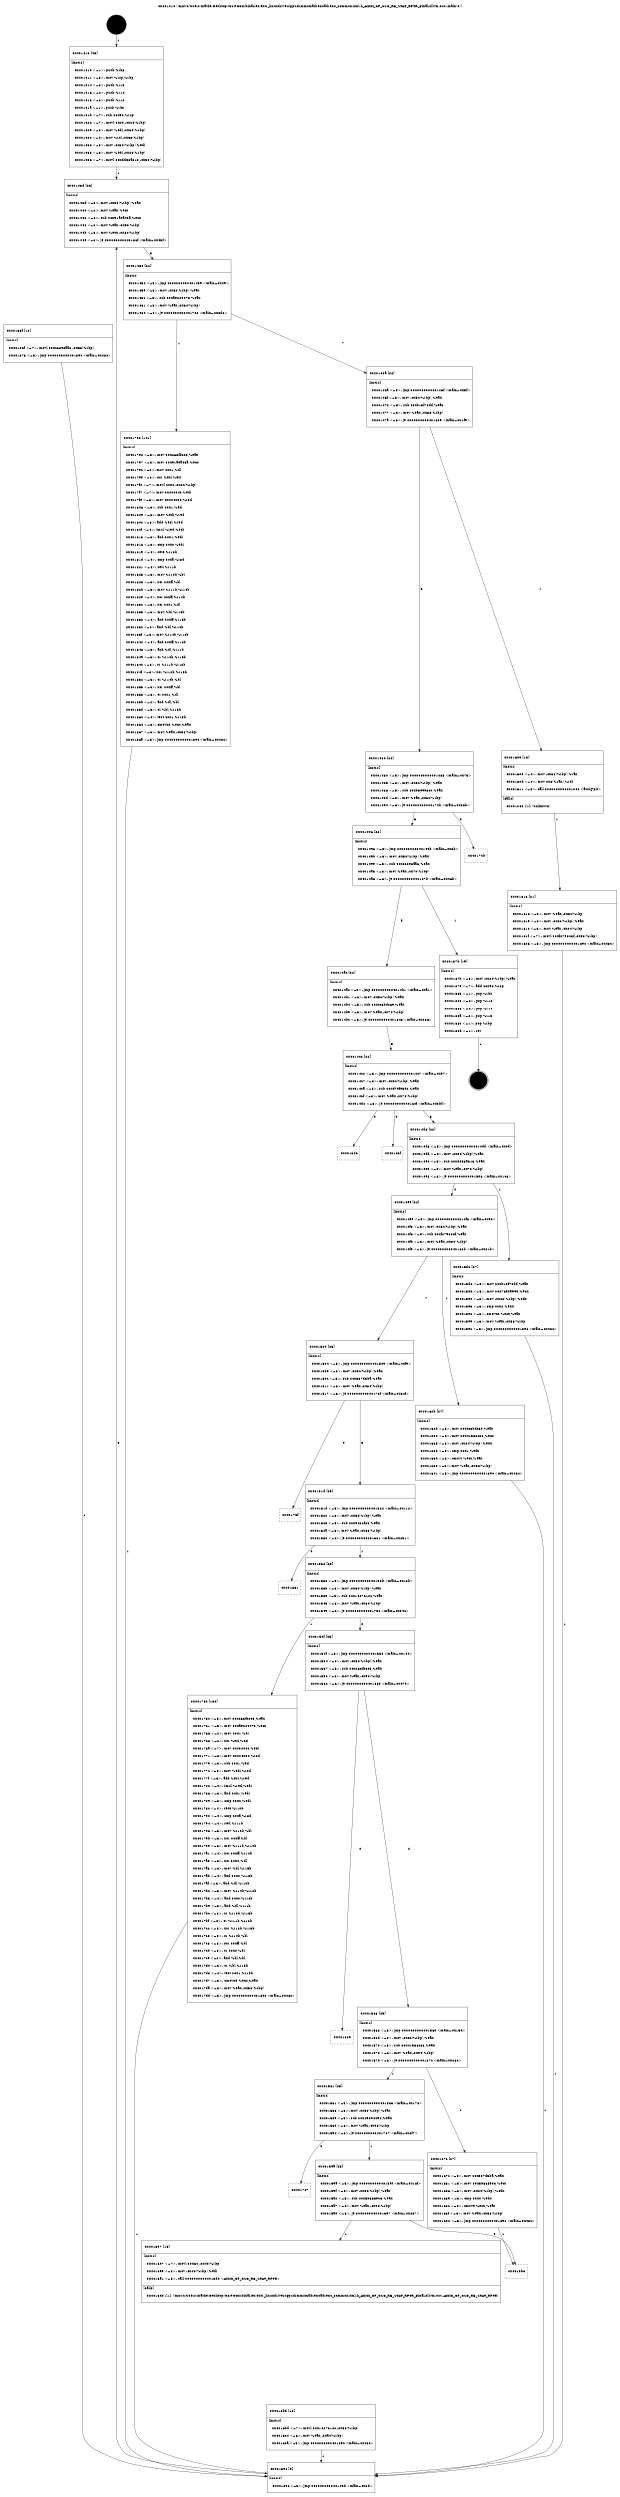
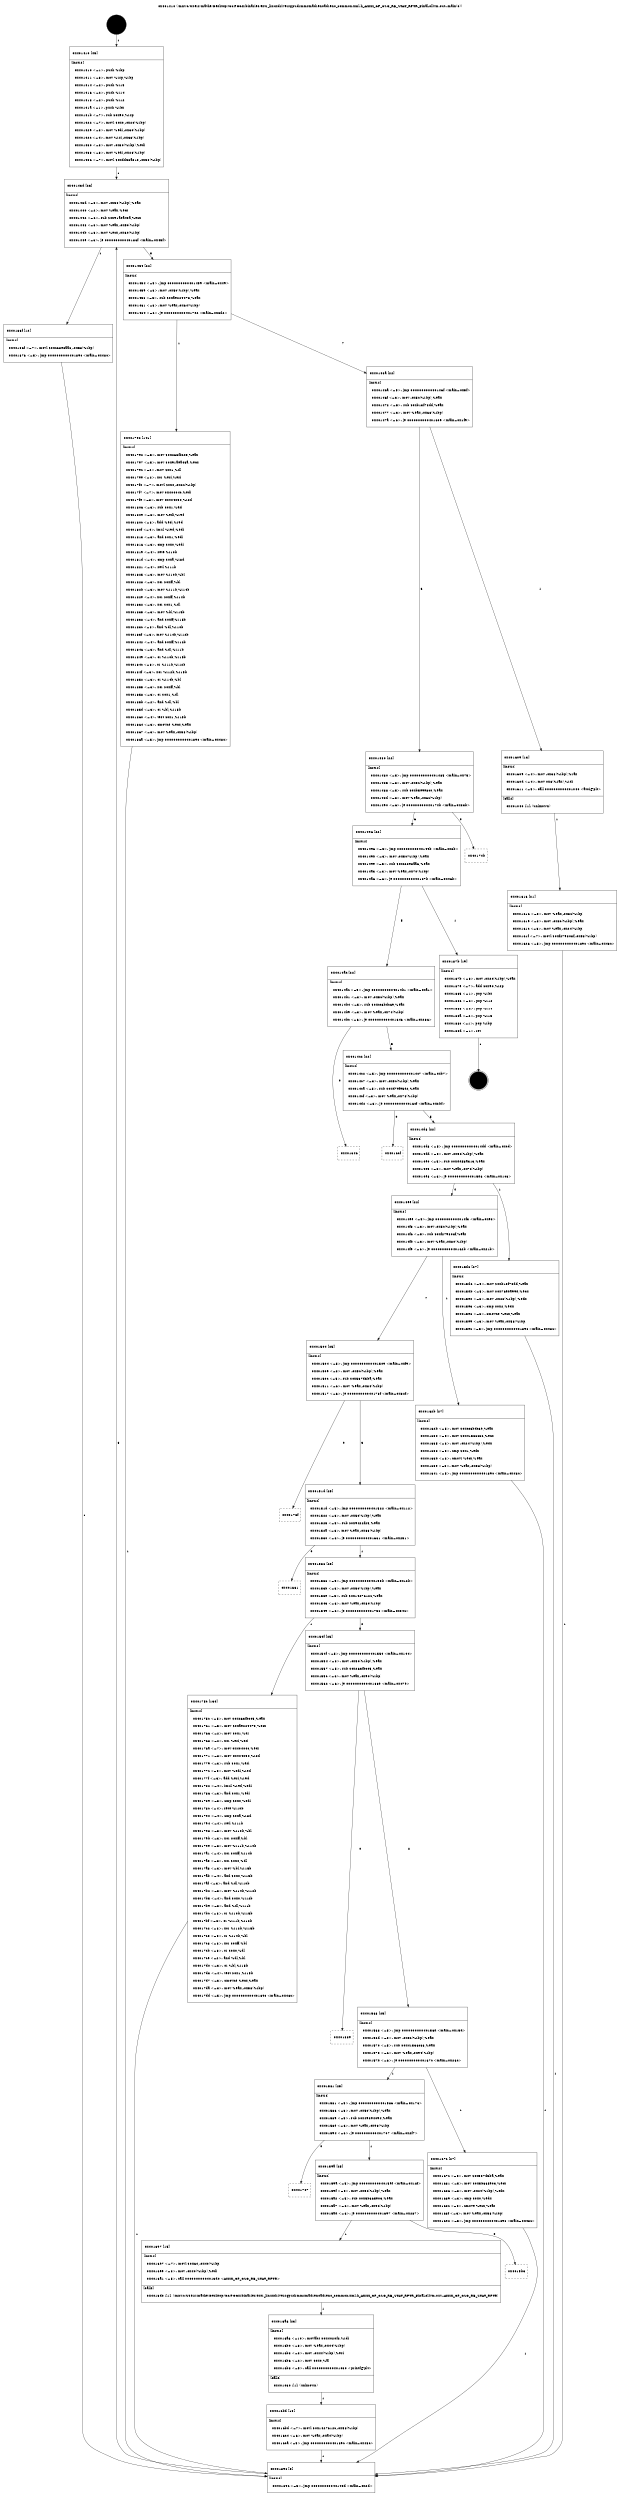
none -> (84, 285)
(366, 1127) -> (333, 1084)
(505, 2245) -> (488, 2370)
none -> (321, 2353)
